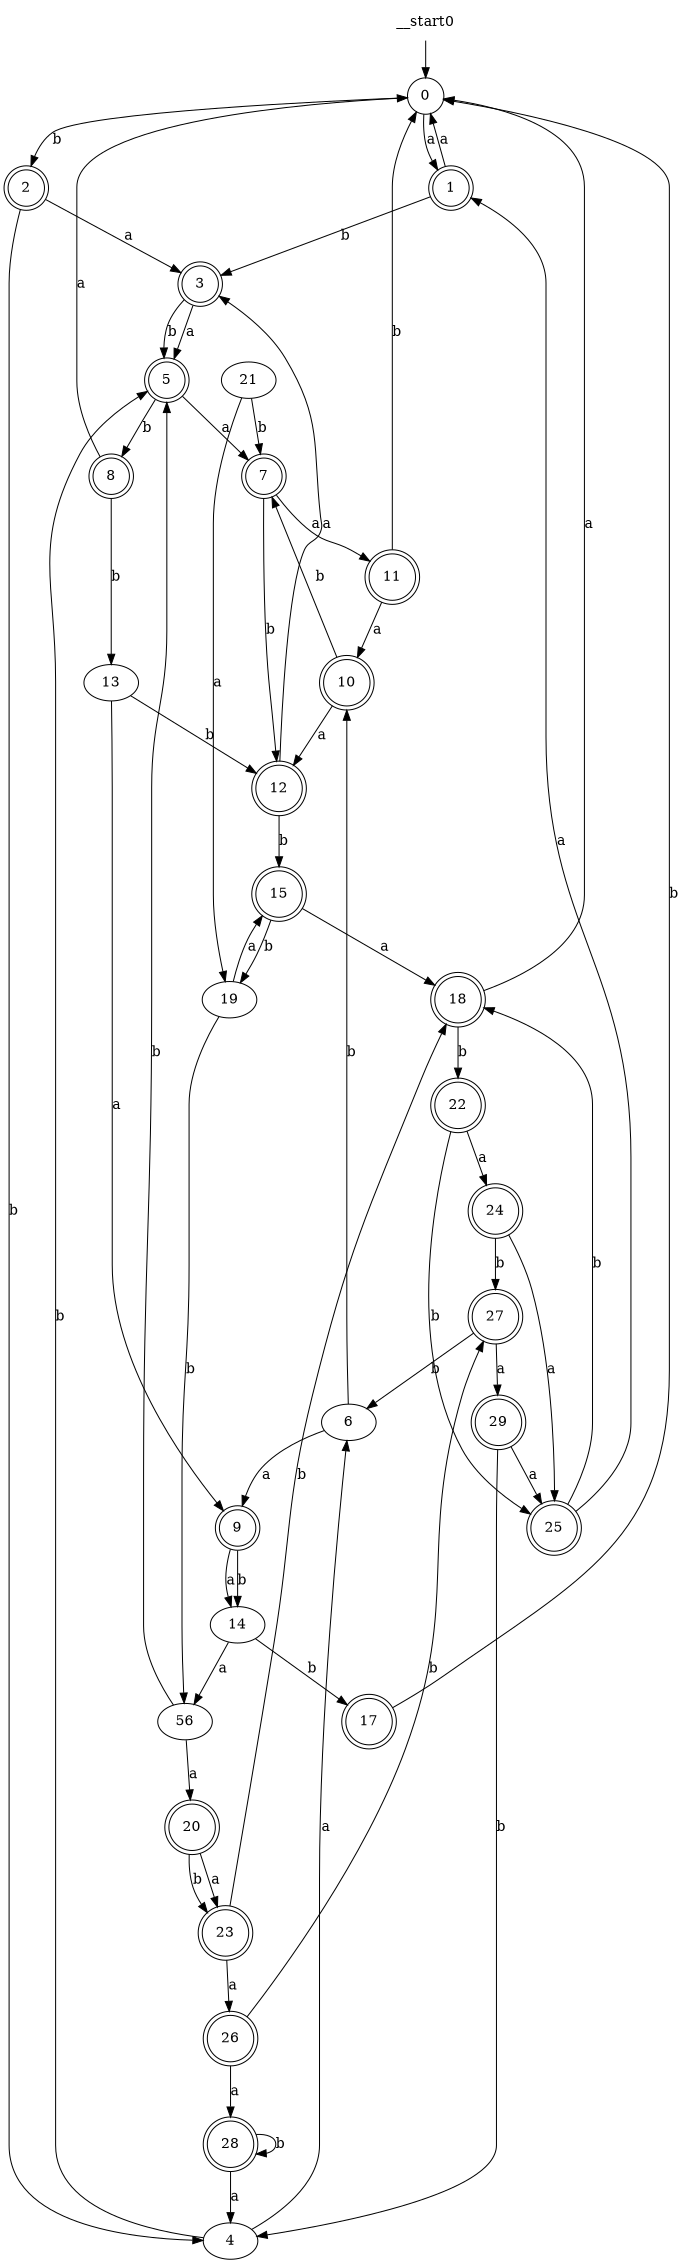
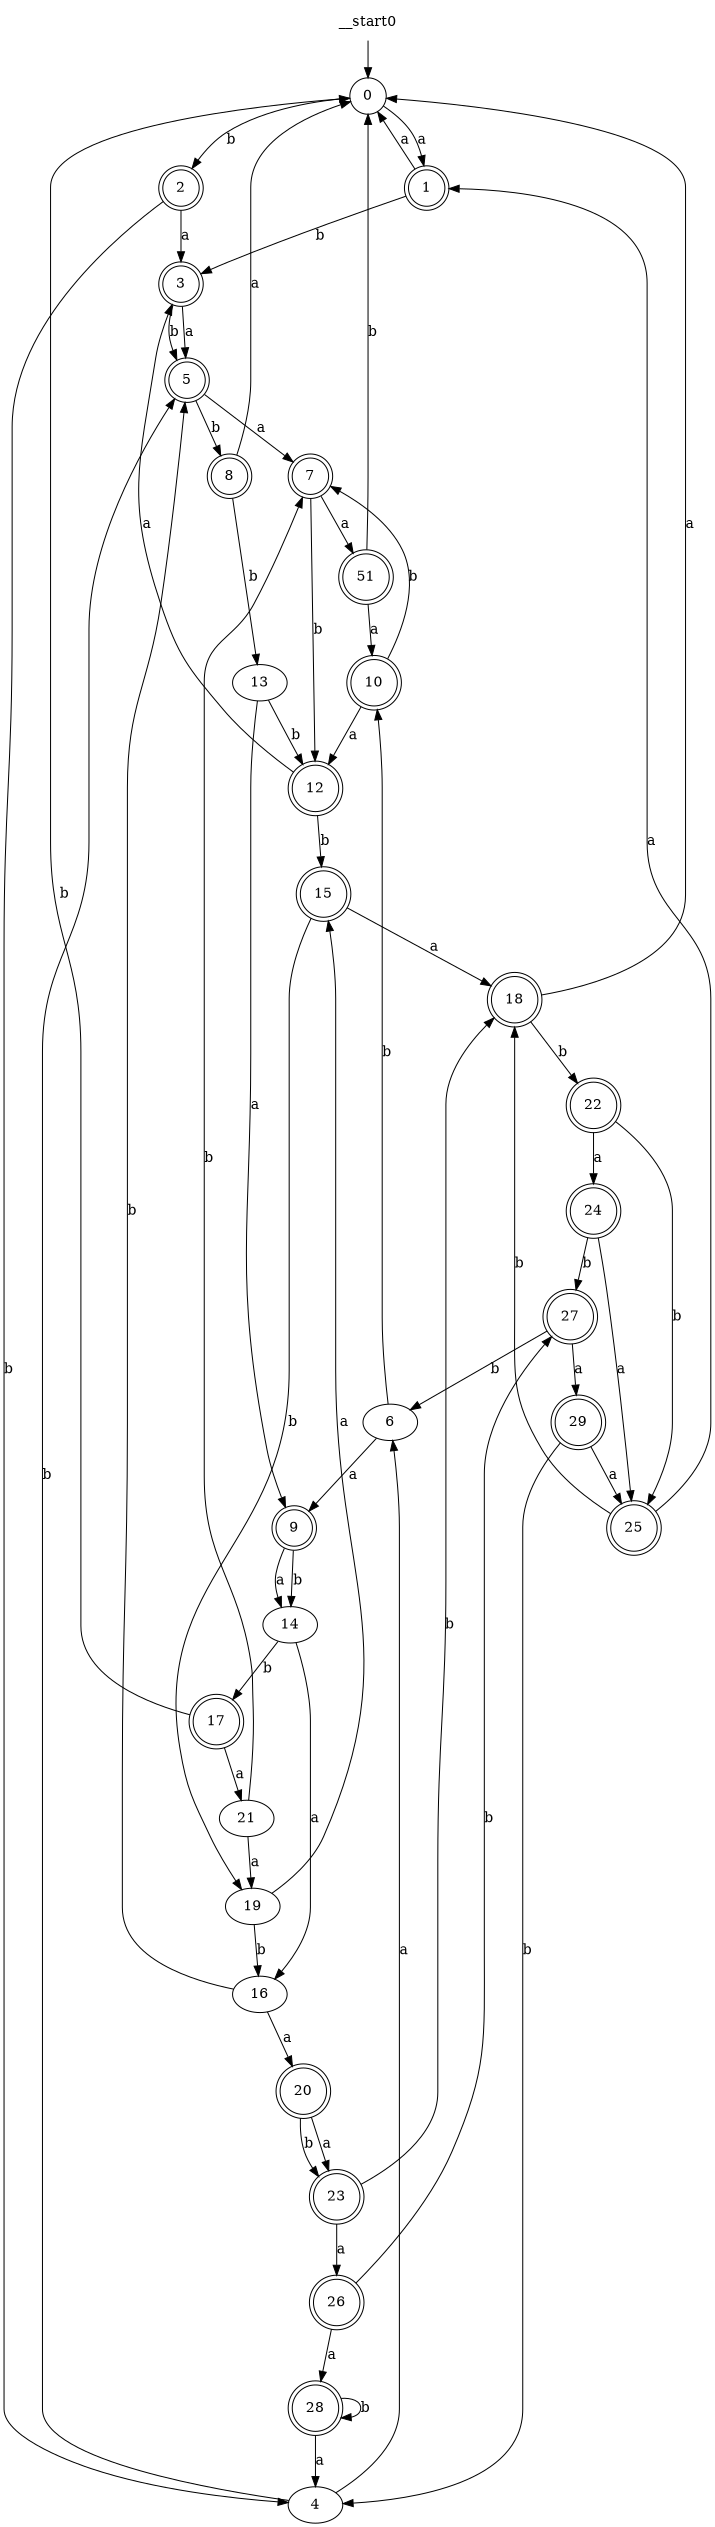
(392, 577) -> (366, 577)
(185, 1722) -> (260, 1994)
none -> (231, 1769)
